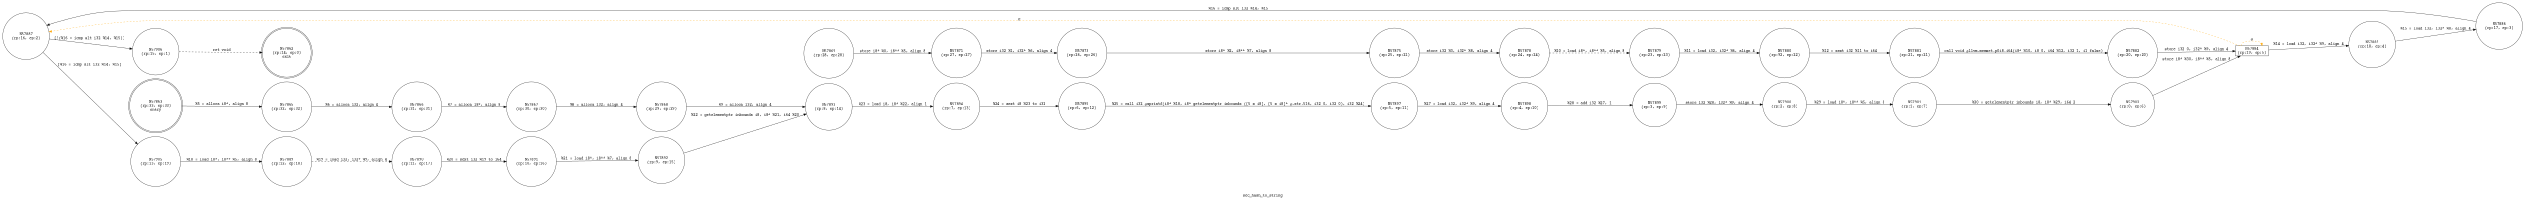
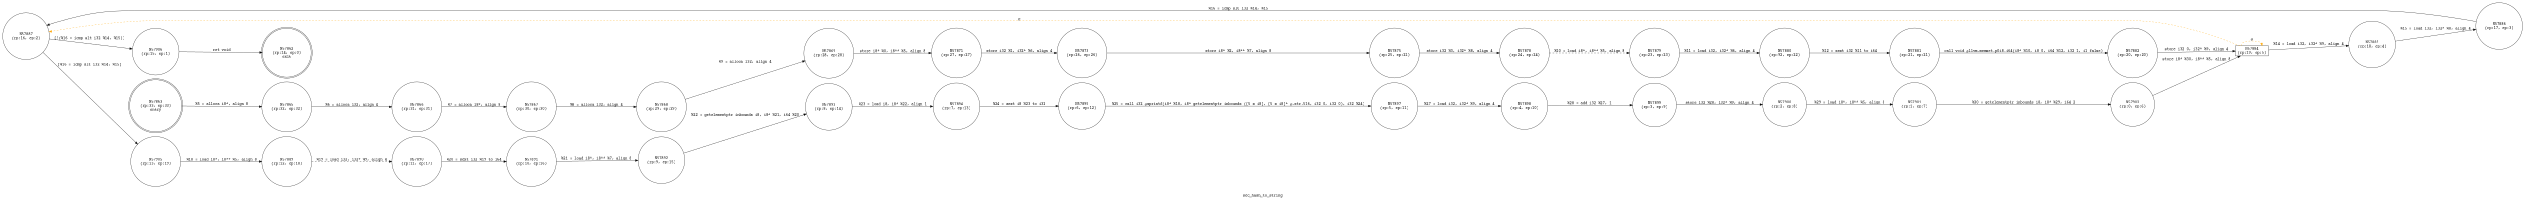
(219, 52) -> (219, 52)
(745, 107) -> (744, 80)
